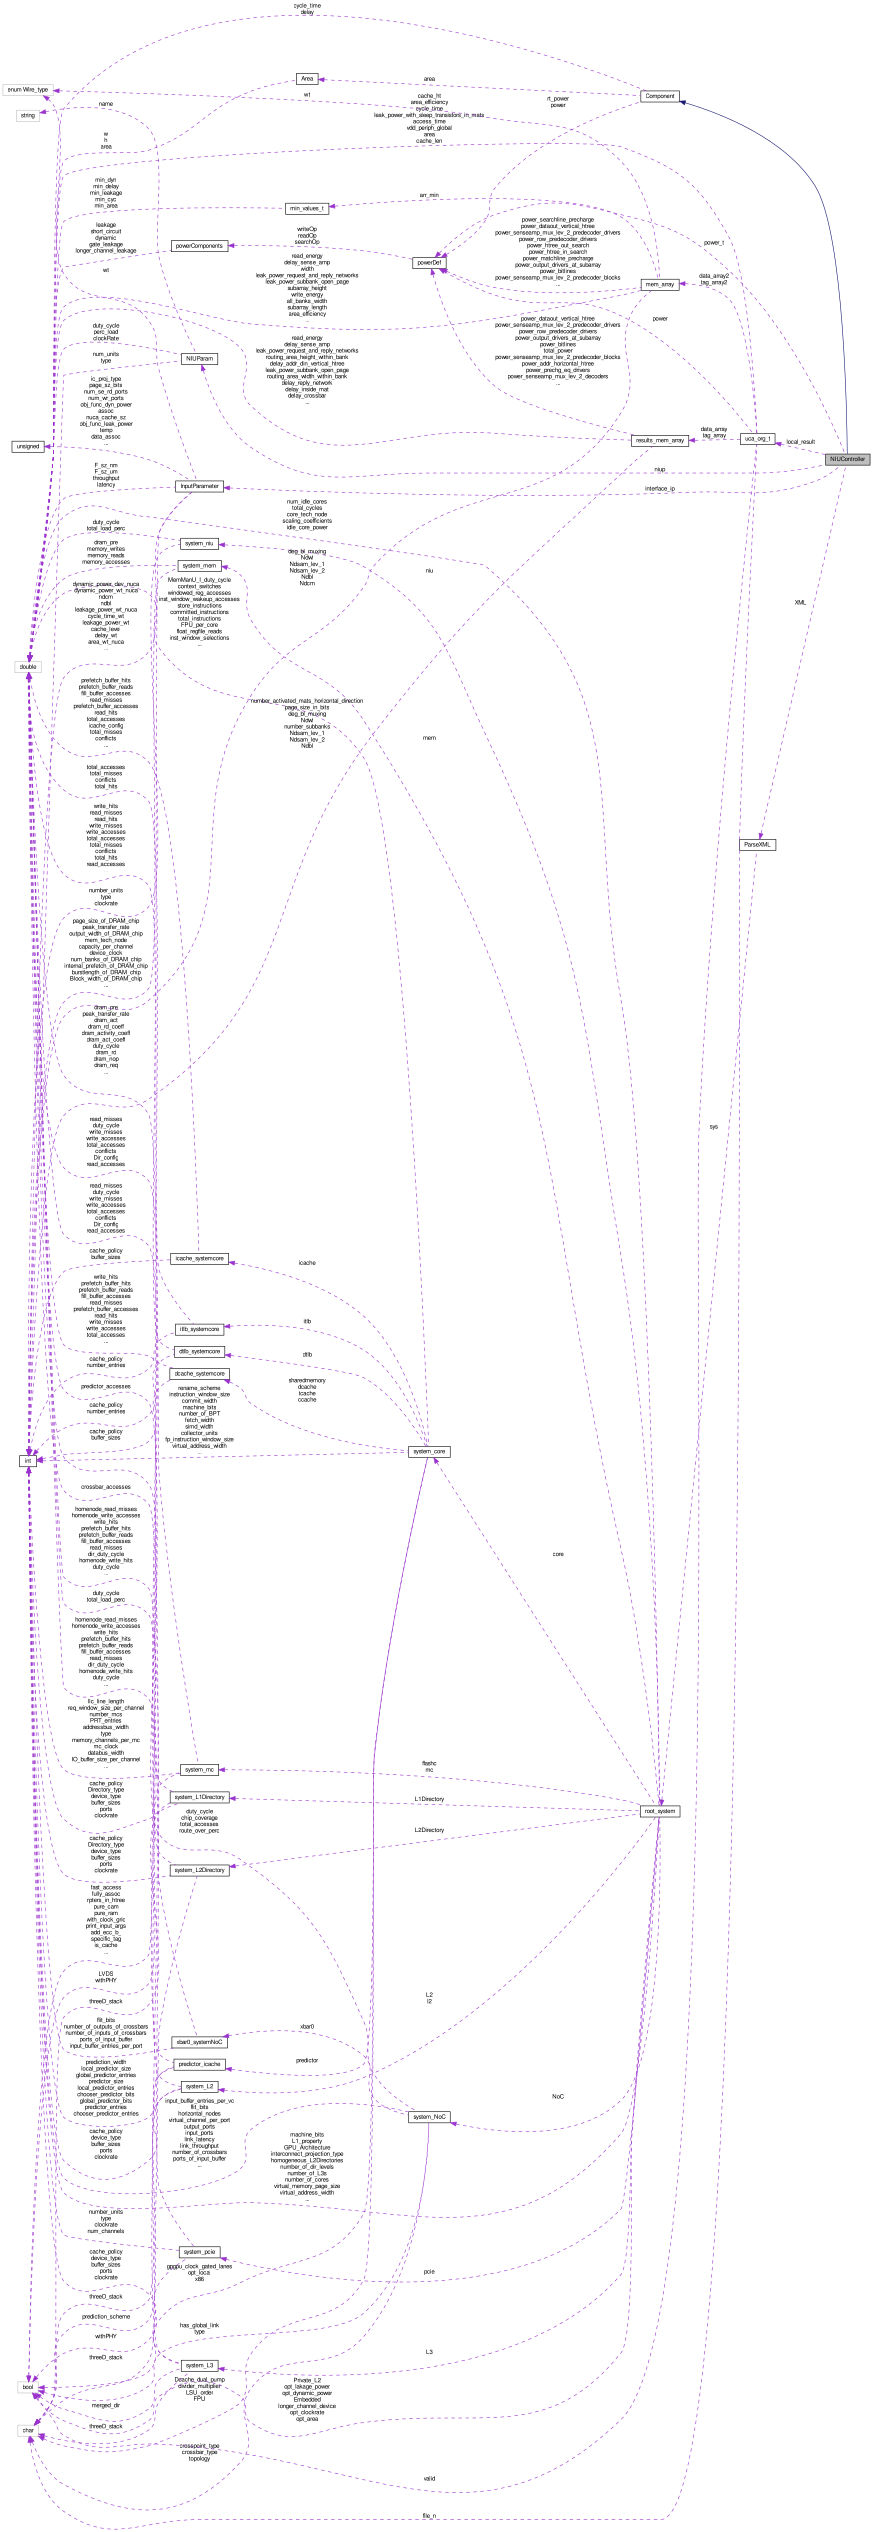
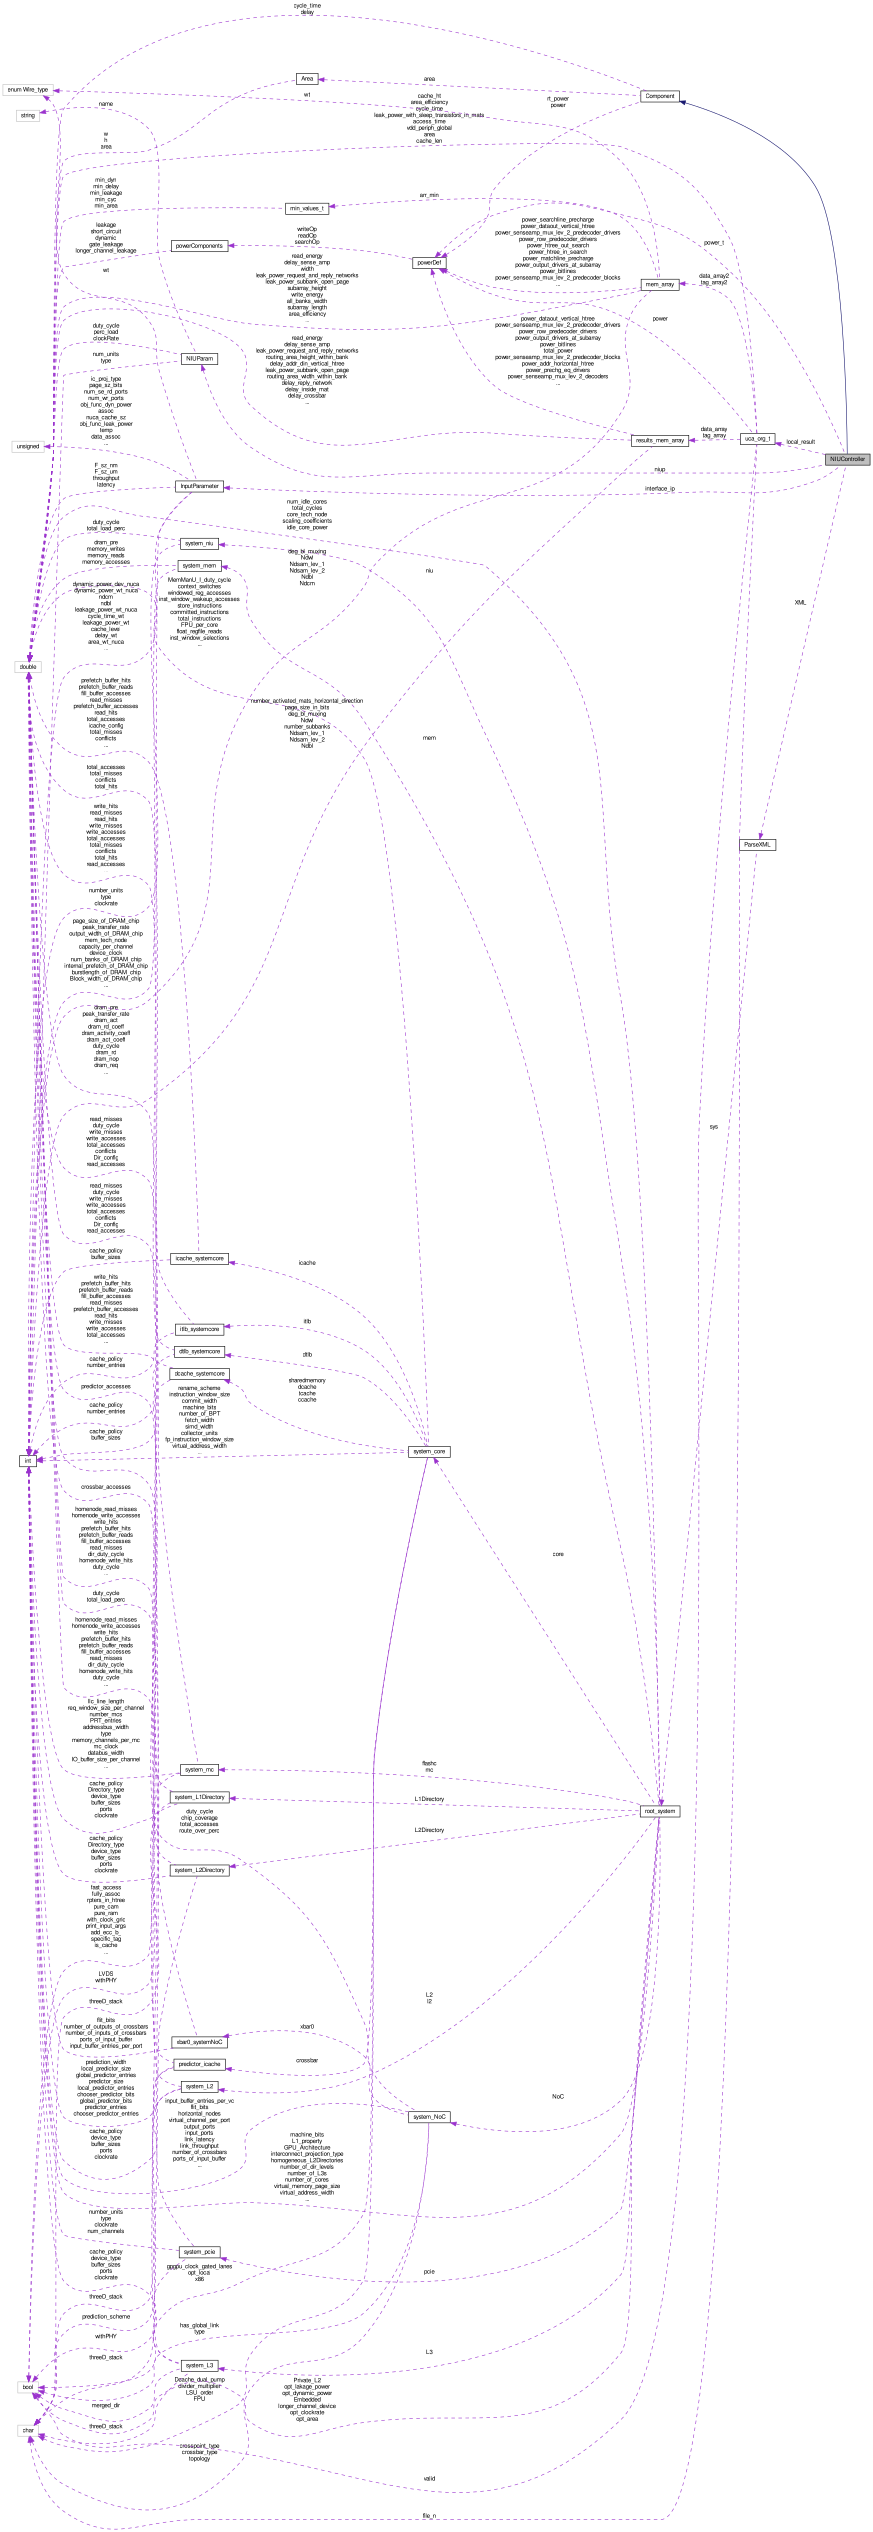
(28, 447) -> (28, 447)
(307, 2061) -> (307, 2061)
